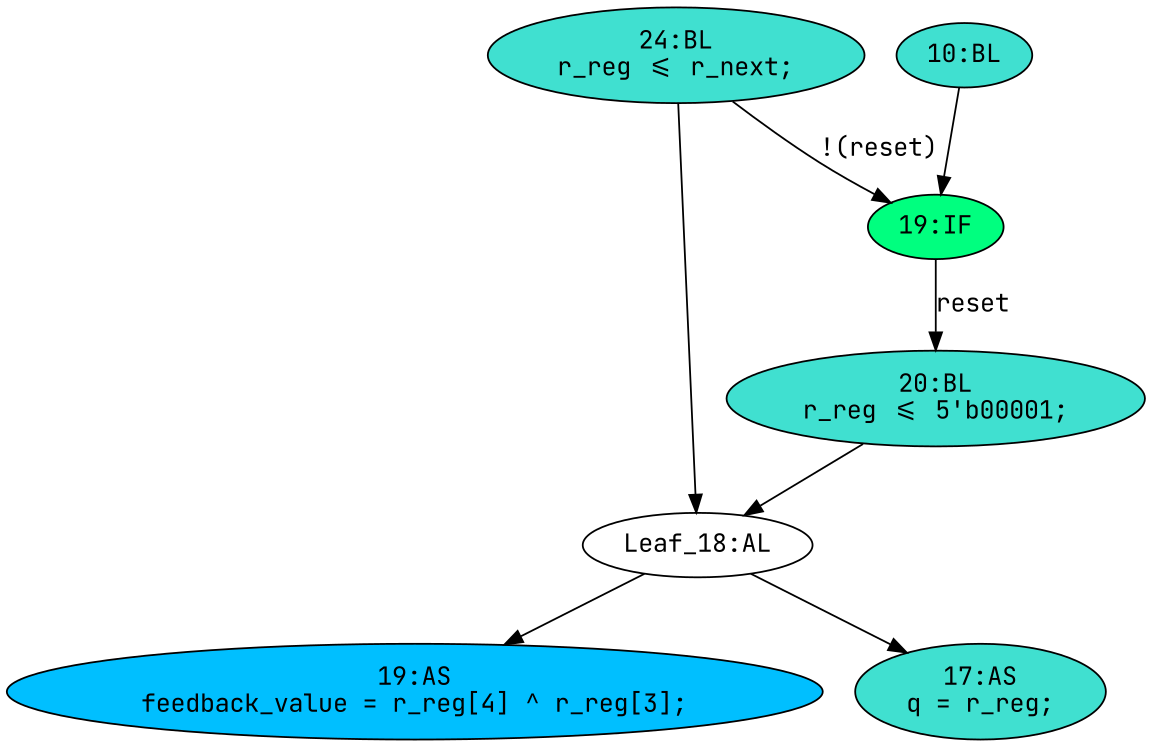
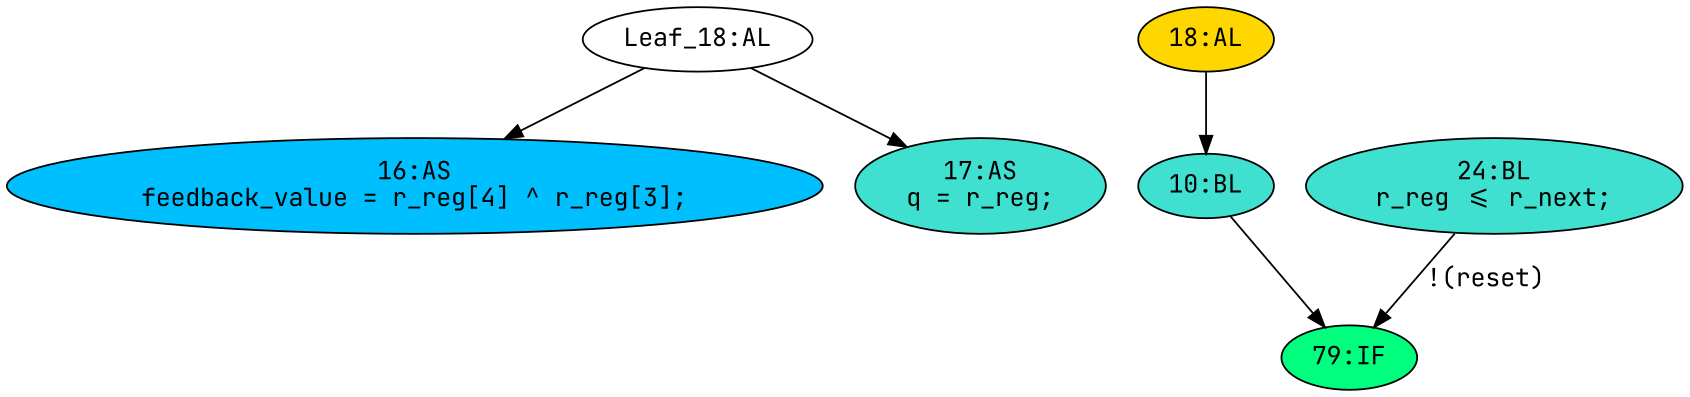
none -> (1206, 39)
(936, 227) -> (1349, 358)
(687, 299) -> none
(936, 399) -> none
(415, 692) -> (415, 186)
